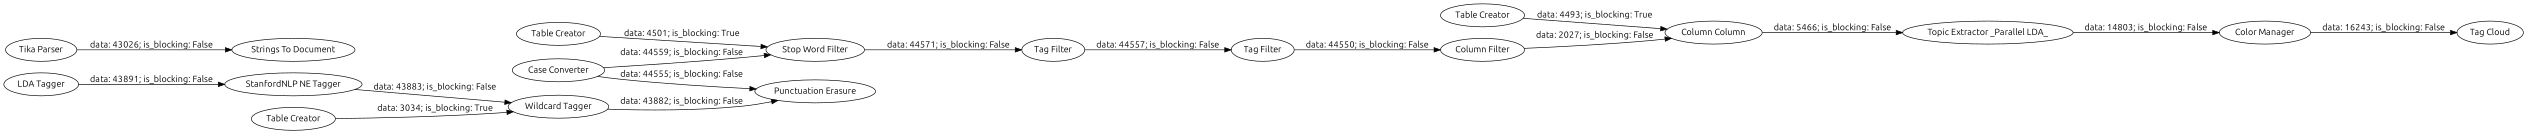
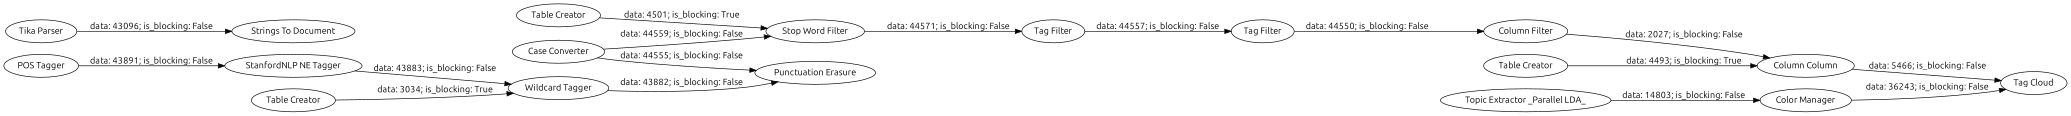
(2384, 28) -> (1927, 87)
(1829, 33) -> (1923, 75)
(152, 45) -> (152, 27)
(41, 84) -> (41, 66)
